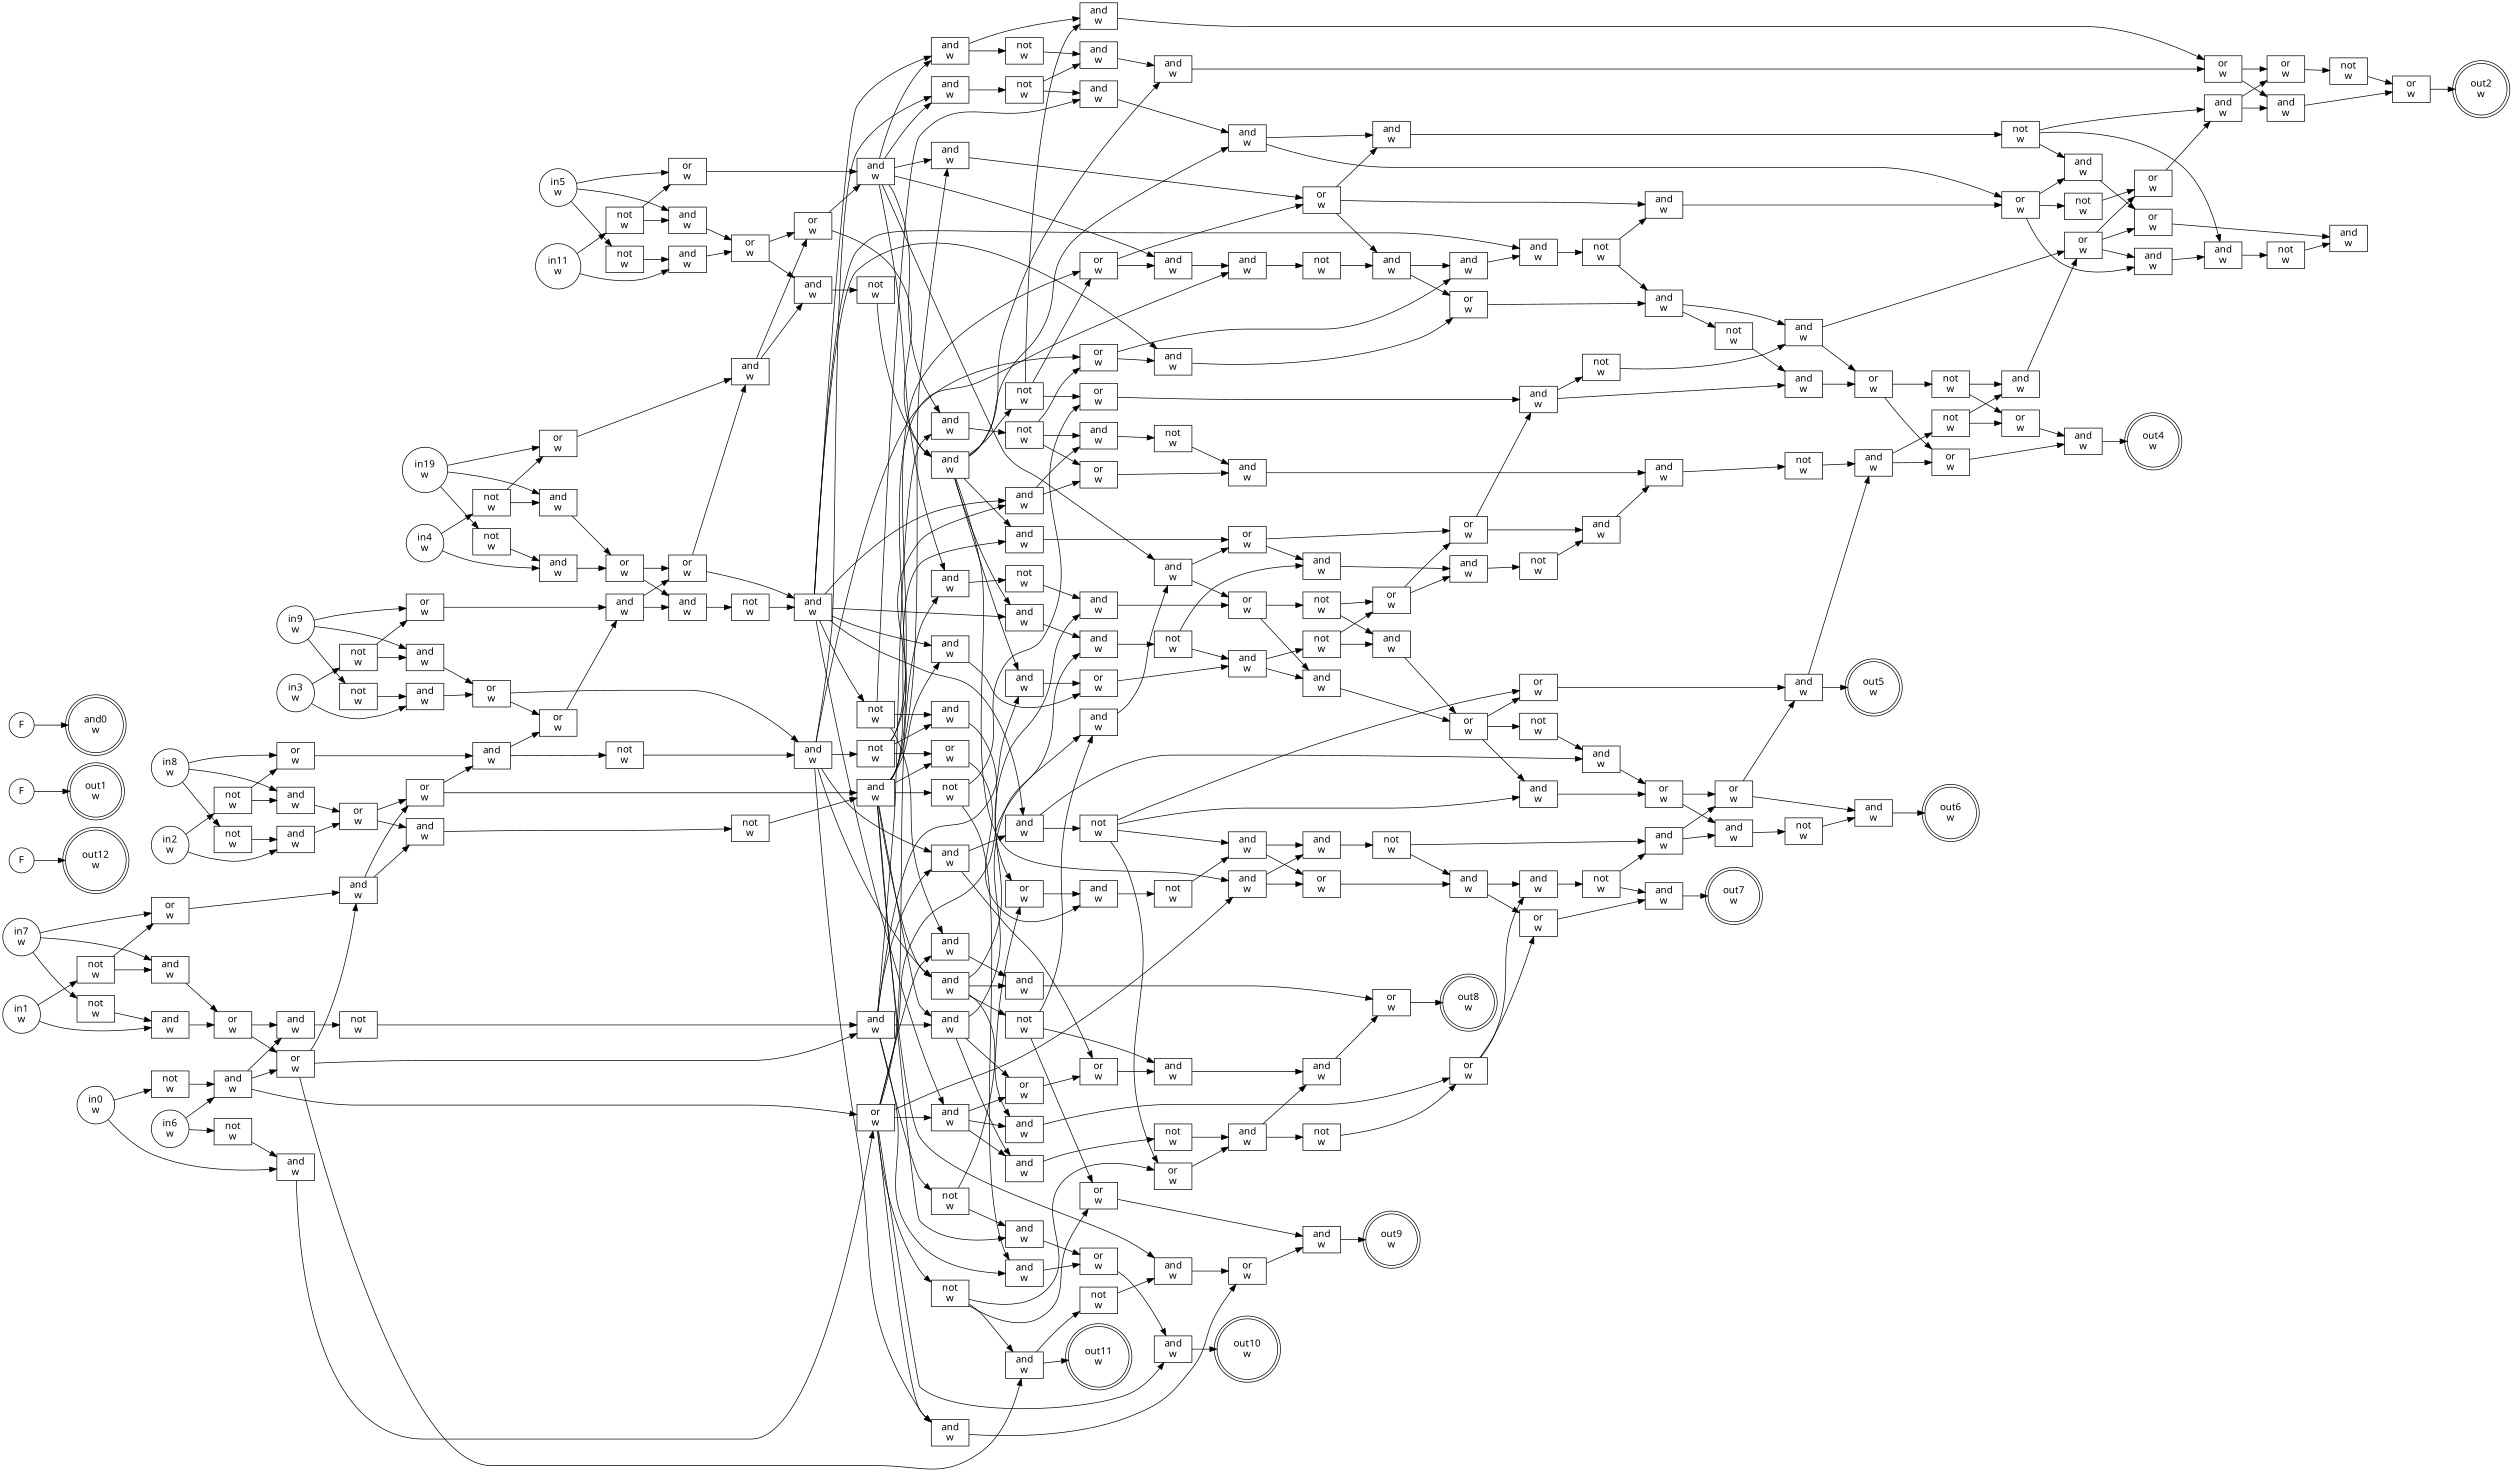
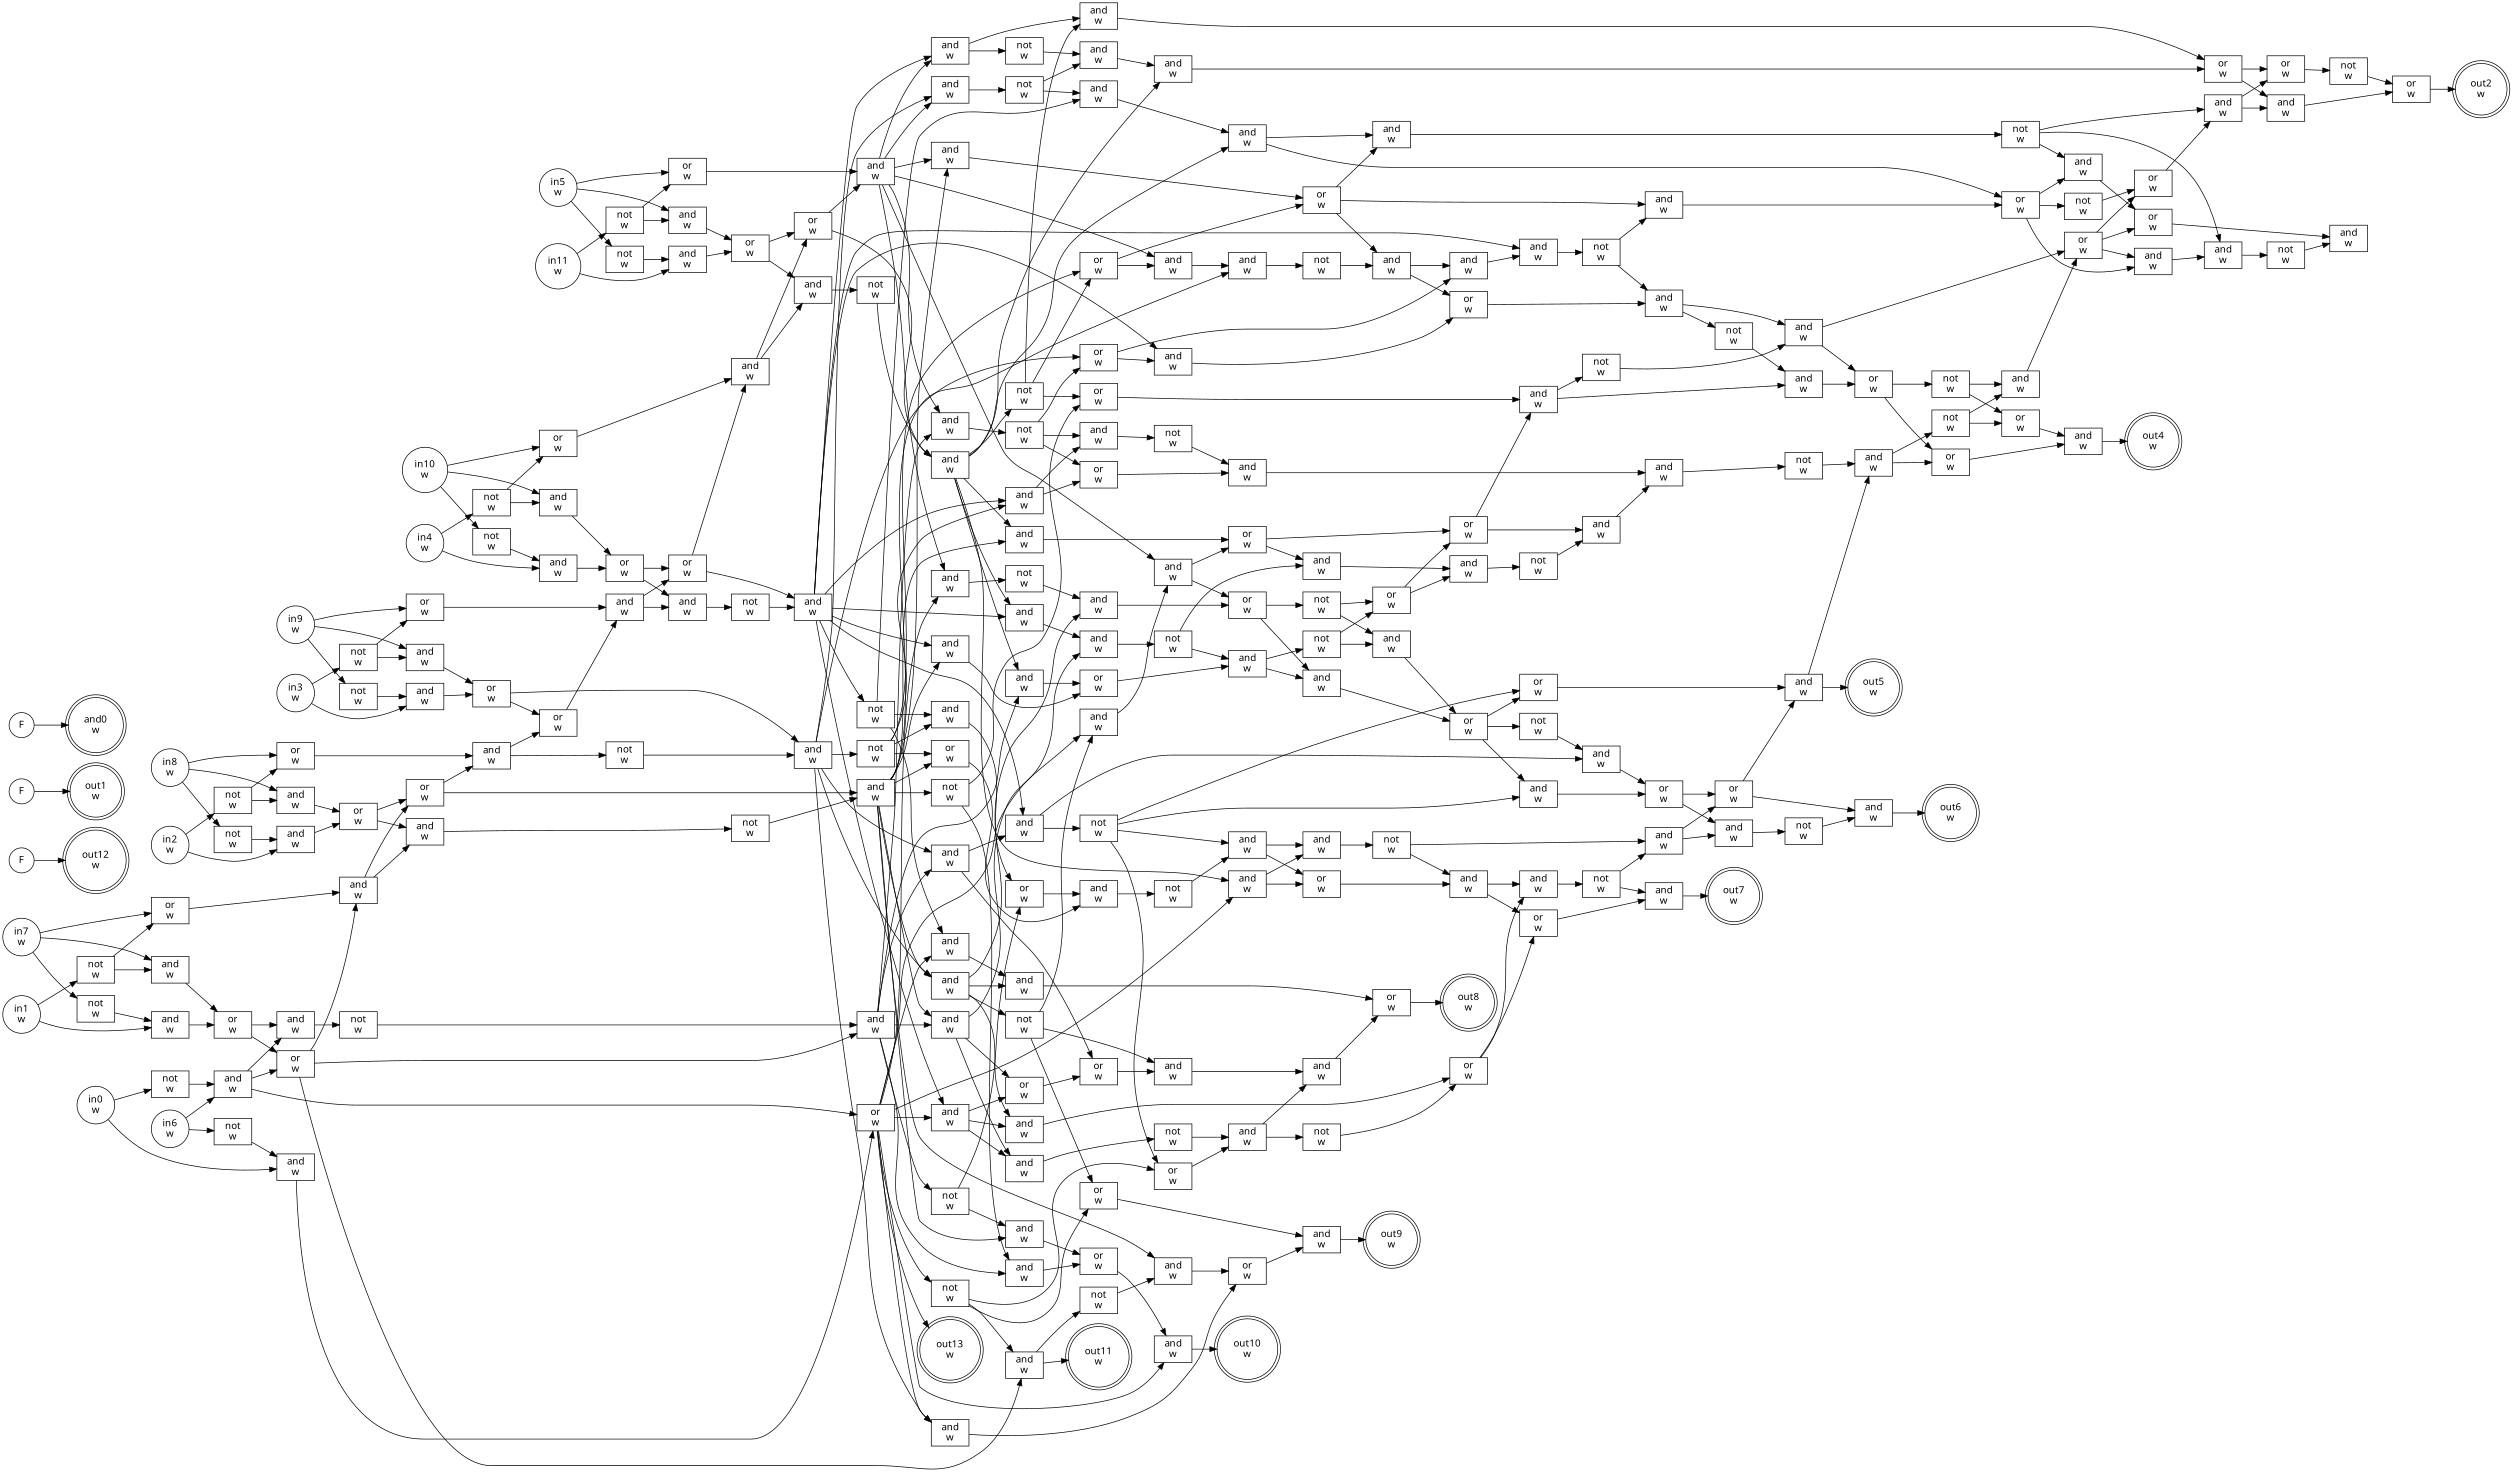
(425, 470) -> (425, 470)
none -> (950, 1350)
